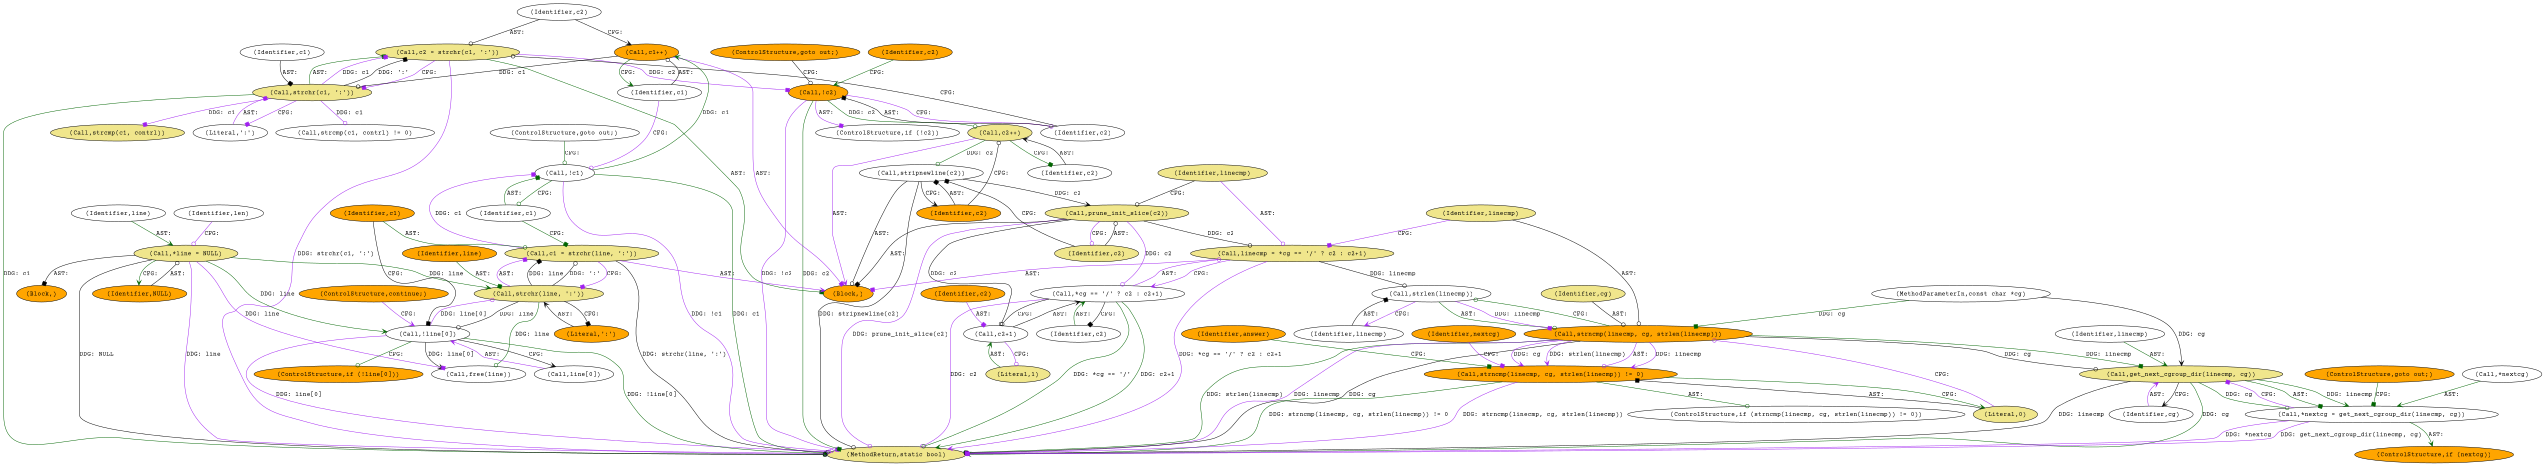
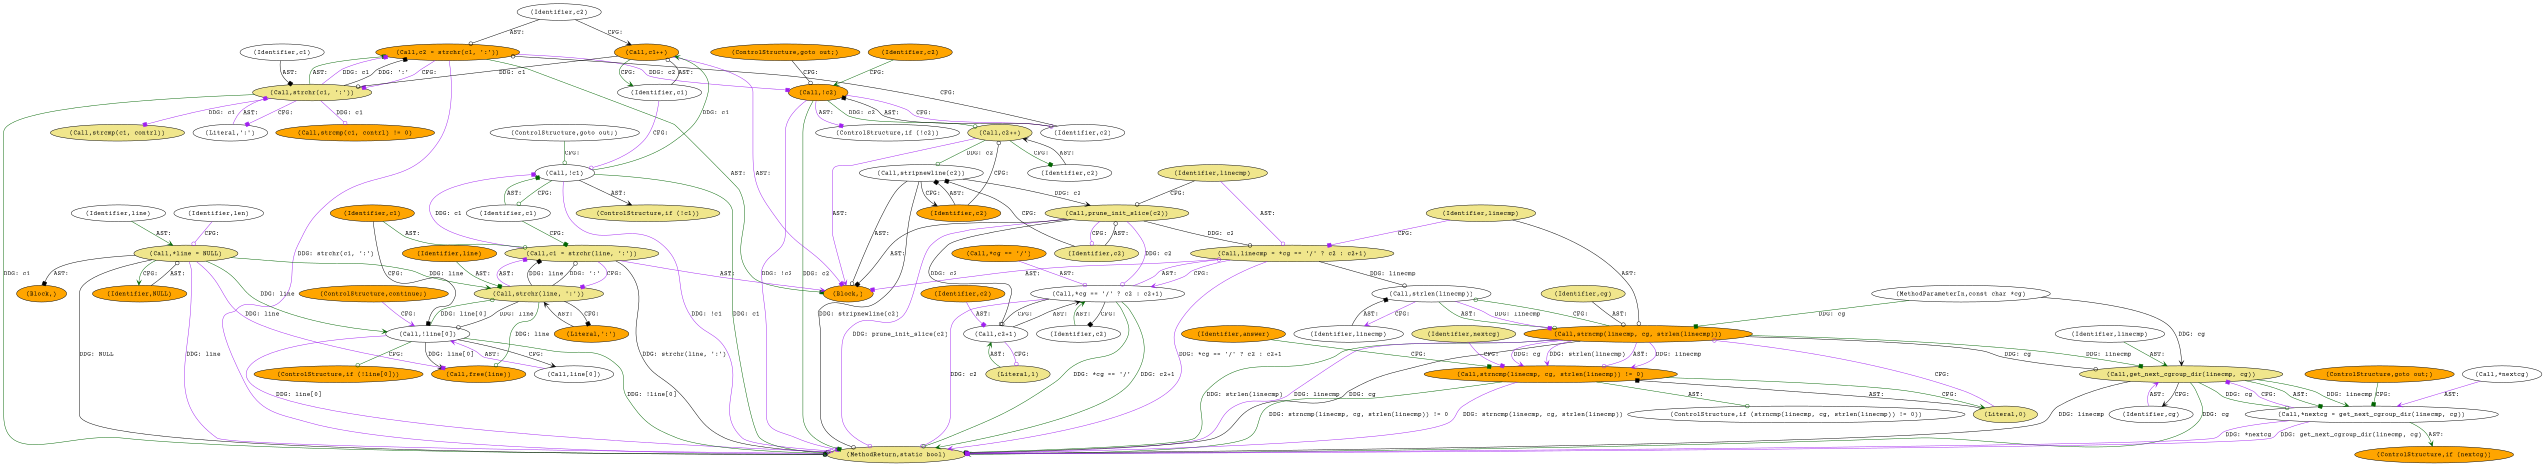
(448, 52) -> (448, 52)
(355, 133) -> (355, 133)
none -> (648, 213)
none -> (999, 253)
(456, 306) -> (456, 306)
(1464, 334) -> (1464, 334)
(479, 374) -> (479, 374)
(2441, 393) -> (2441, 393)
